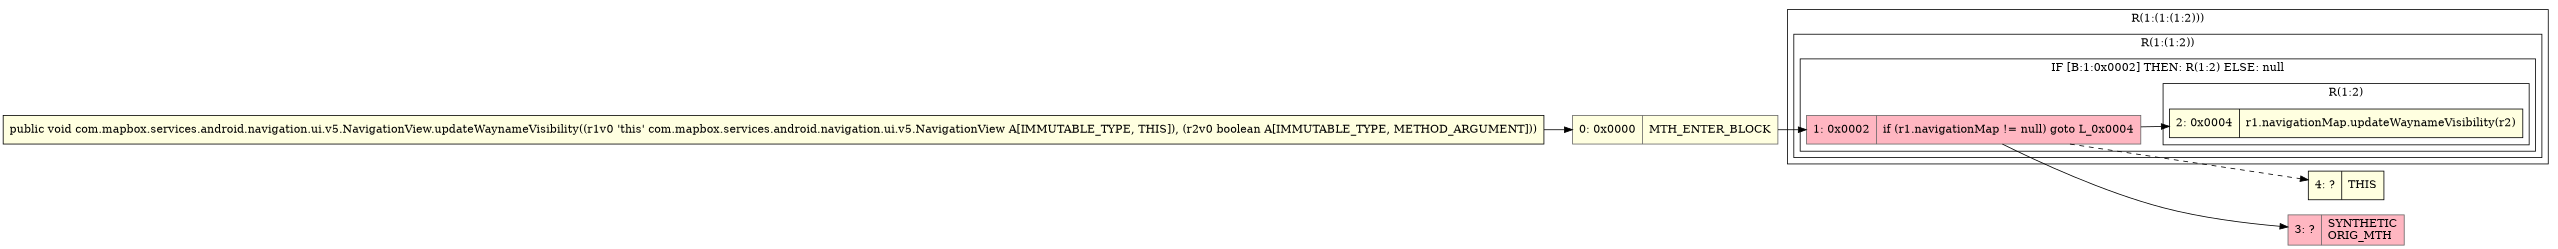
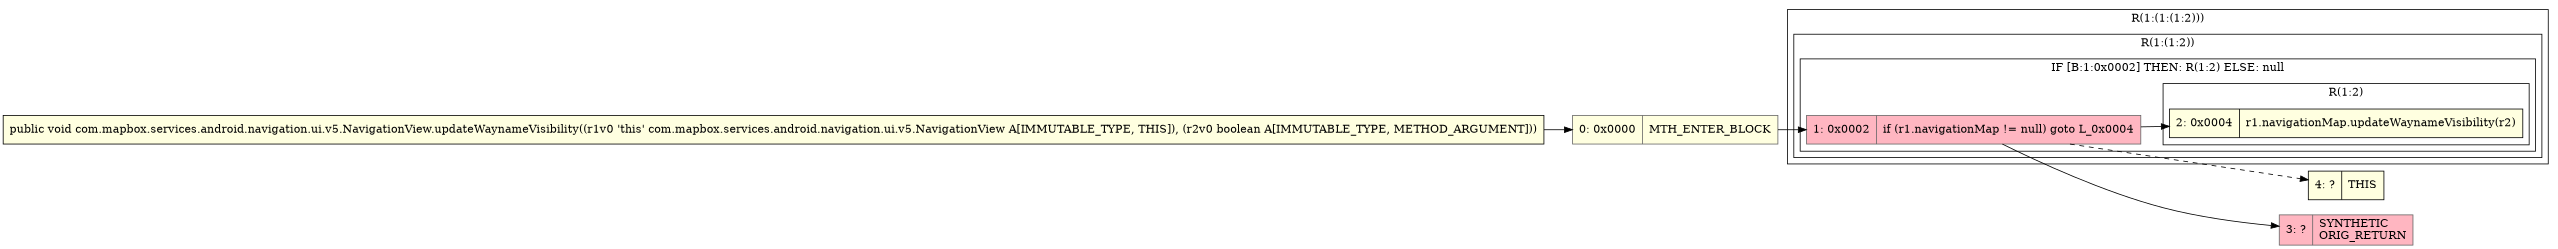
(2360, 236) -> (2363, 236)
